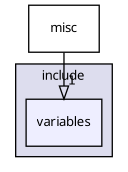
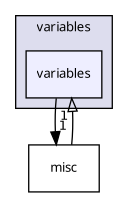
(64, 76) -> (64, 28)
none -> (55, 117)
